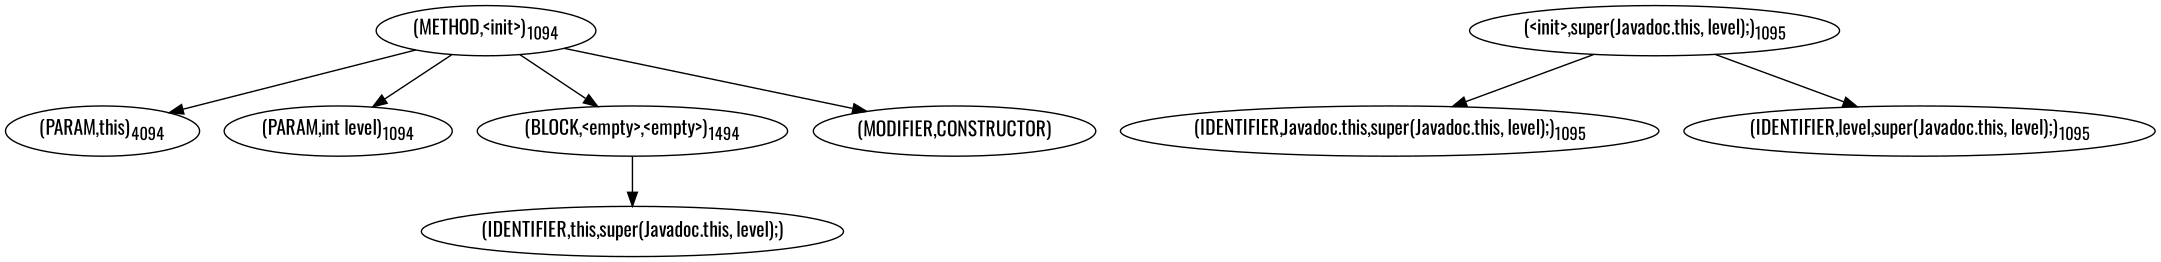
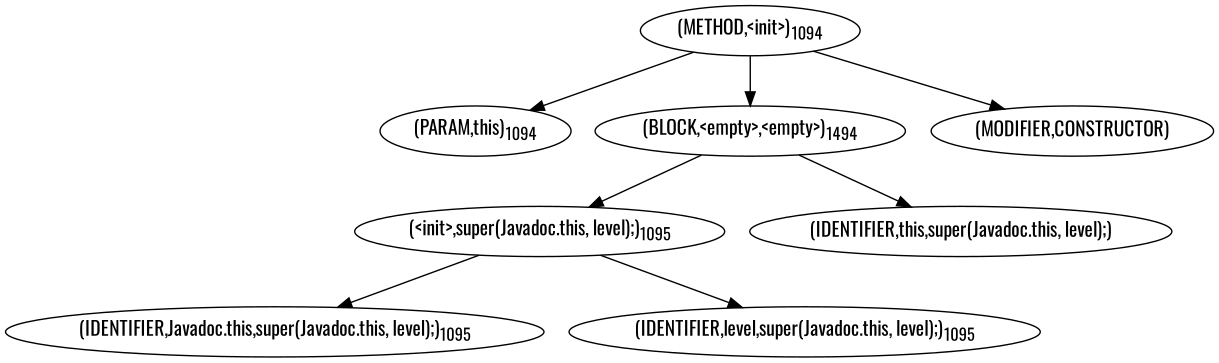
(149, 129) -> (522, 129)
(338, 131) -> none
none -> (652, 178)
